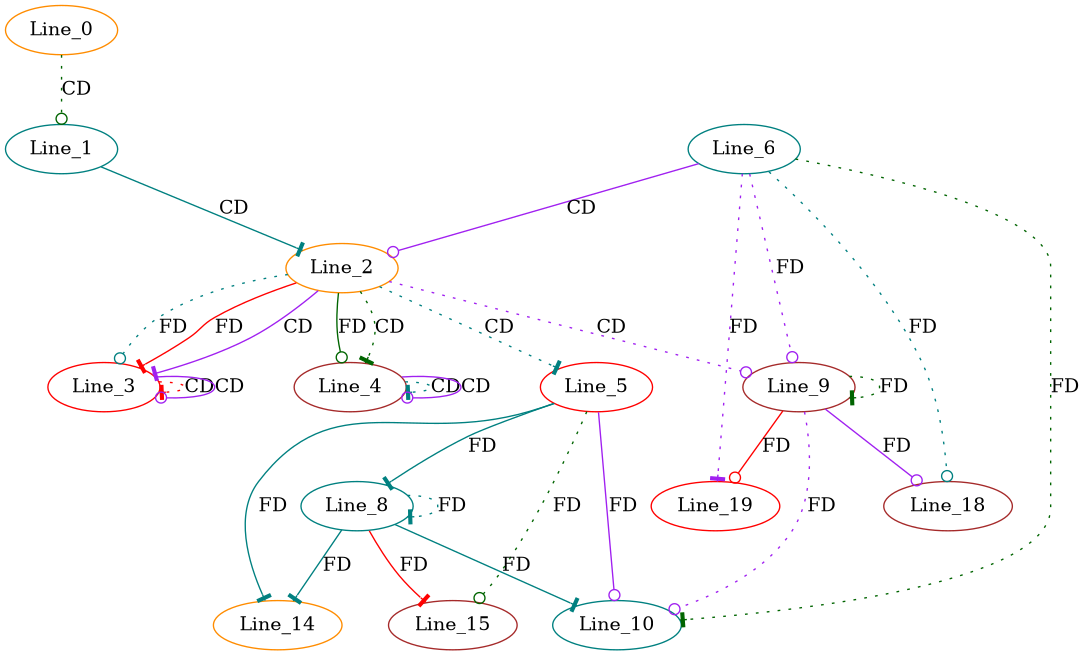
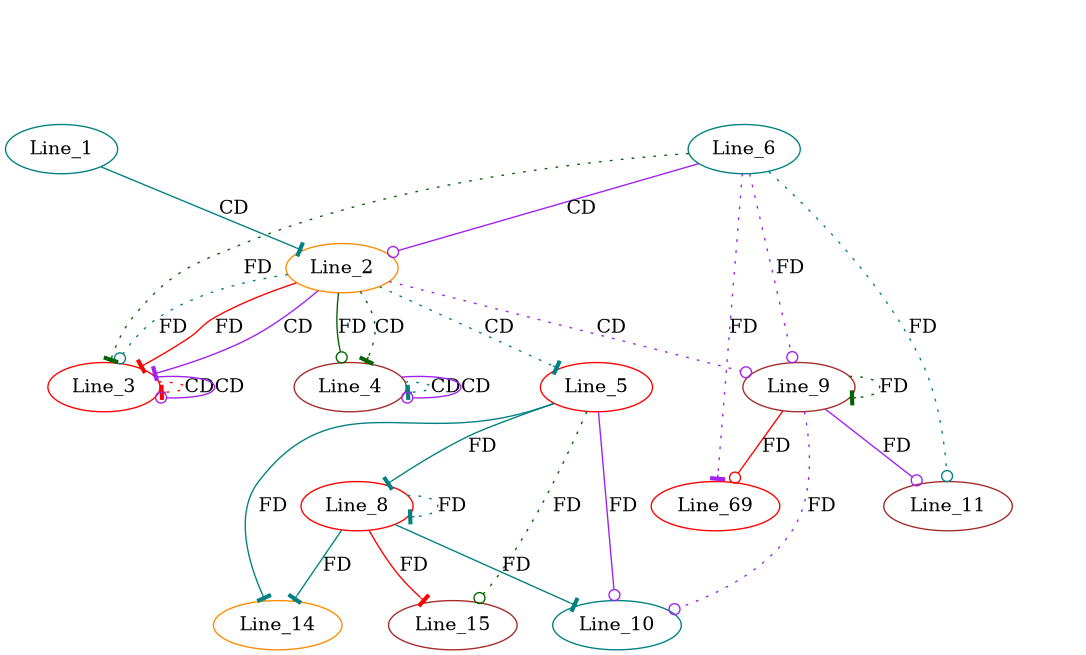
(62, 30) -> none
(1051, 442) -> (375, 202)
(357, 506) -> (357, 506)
(715, 506) -> (715, 506)
(948, 506) -> (948, 506)
